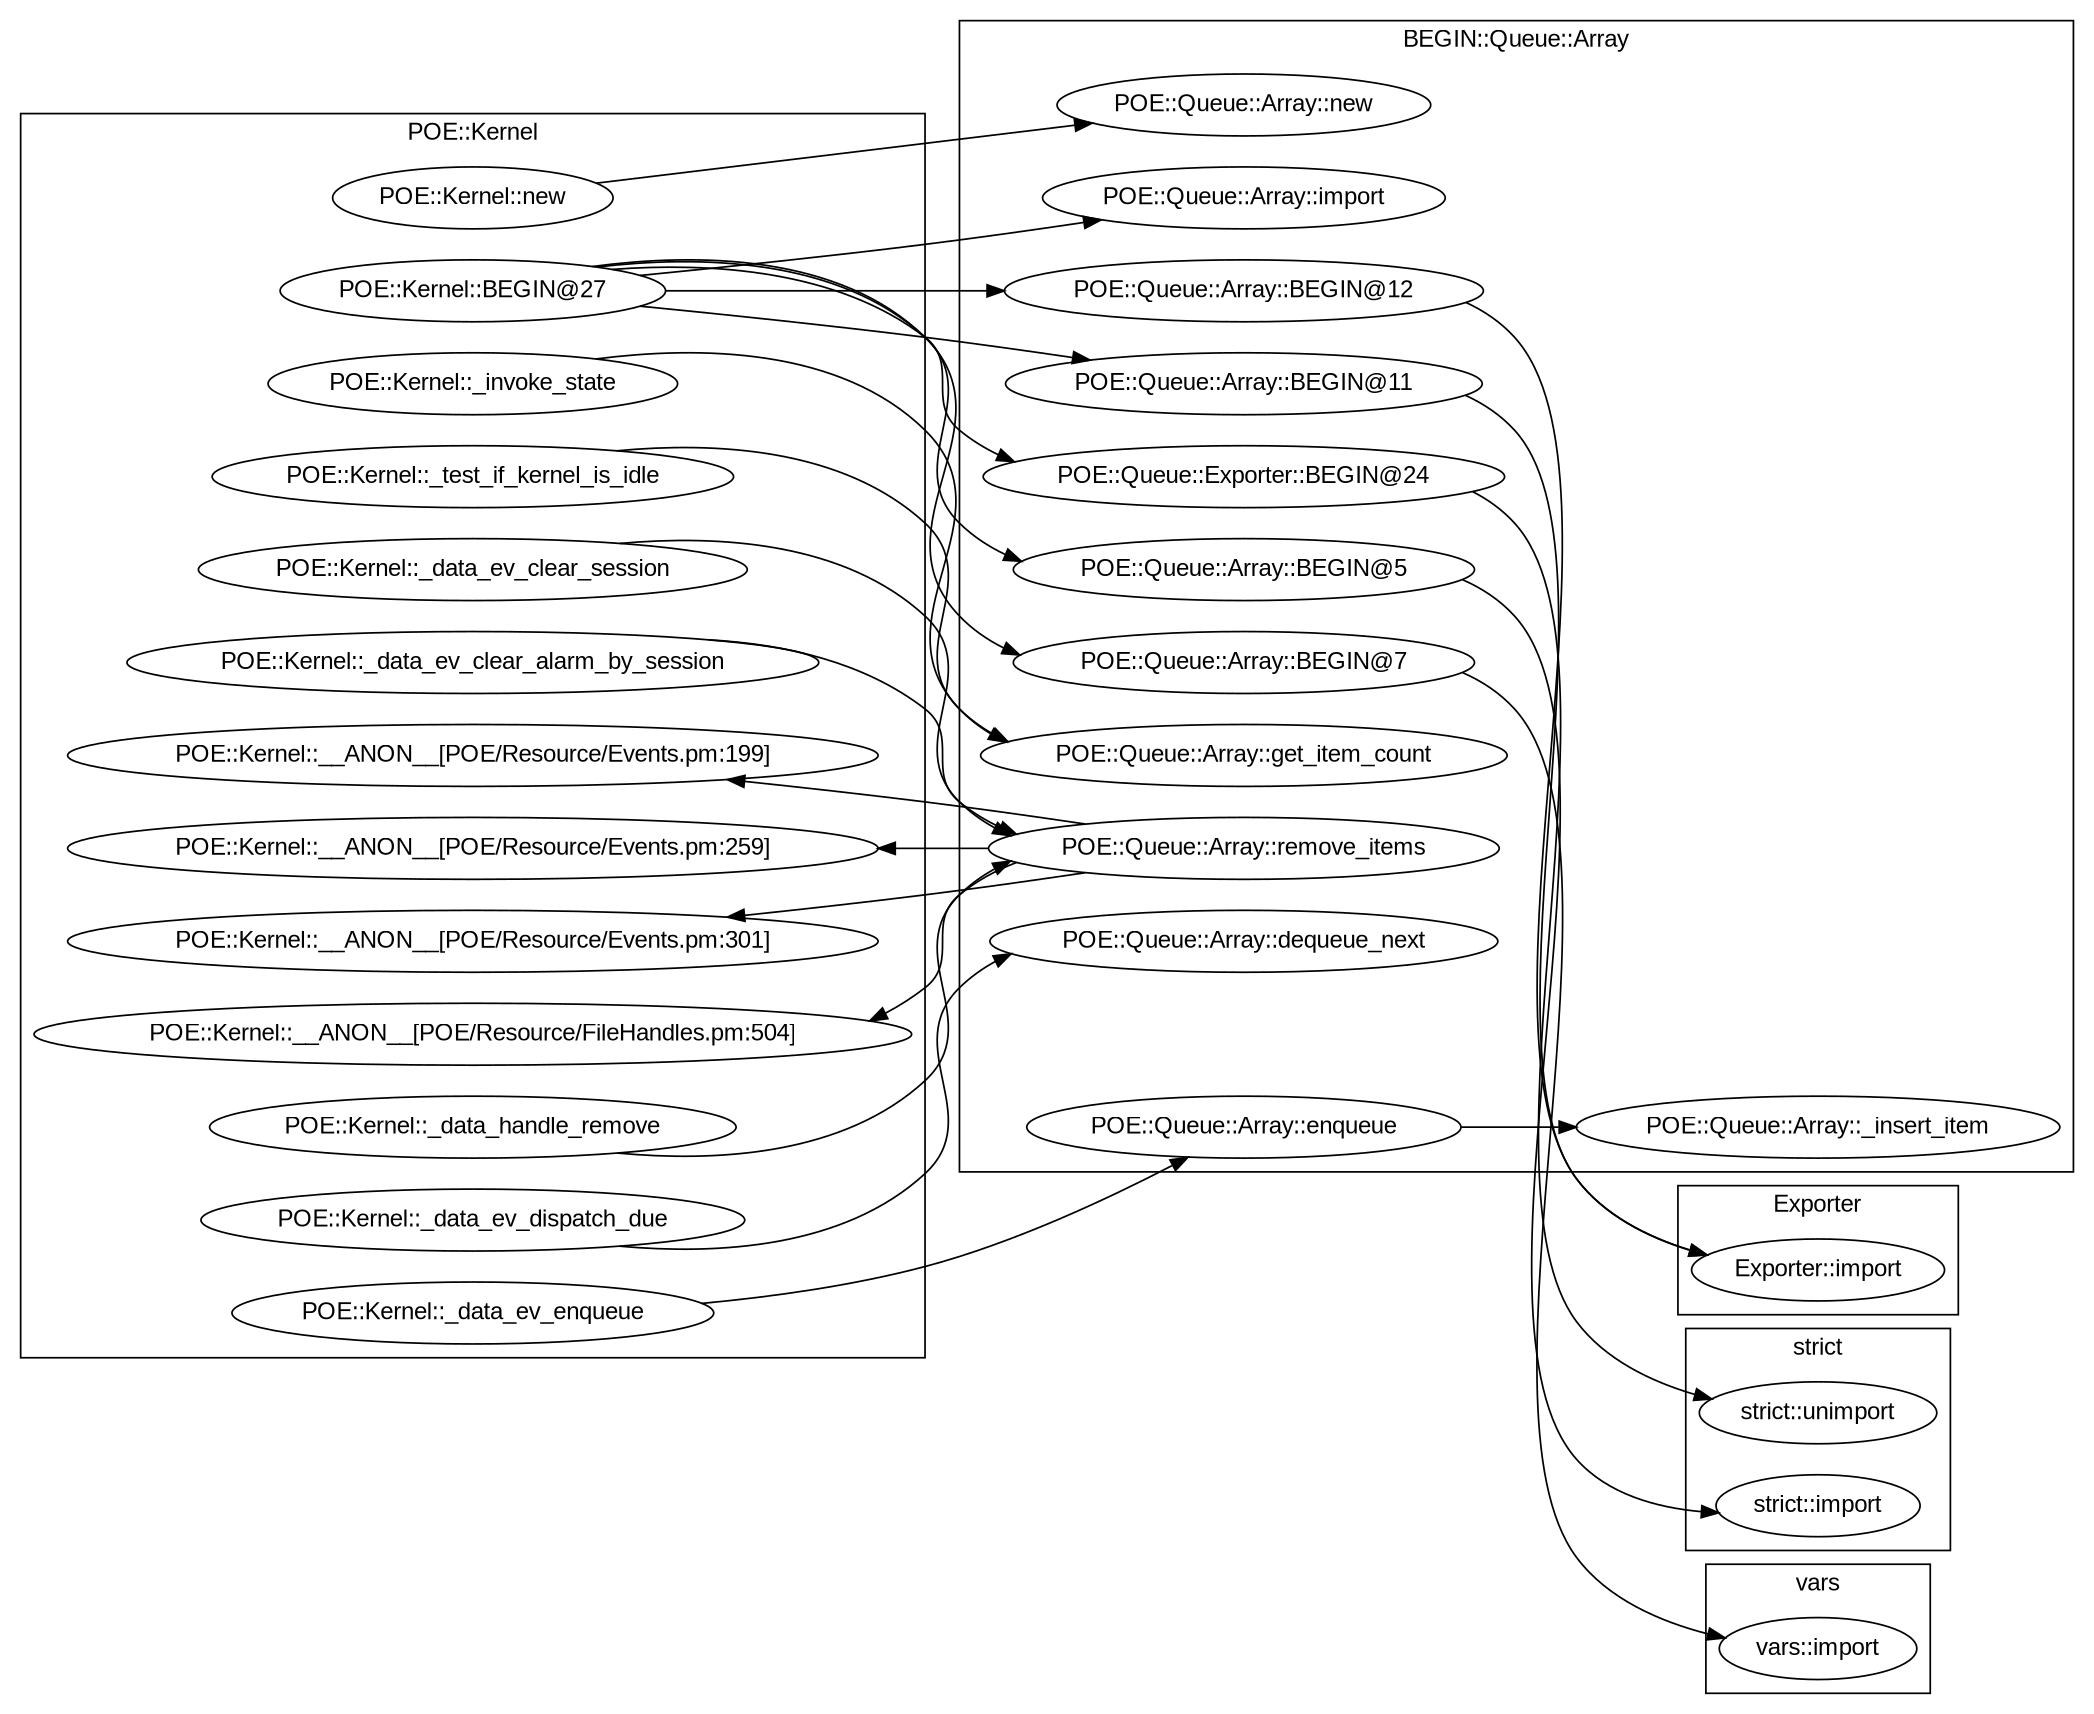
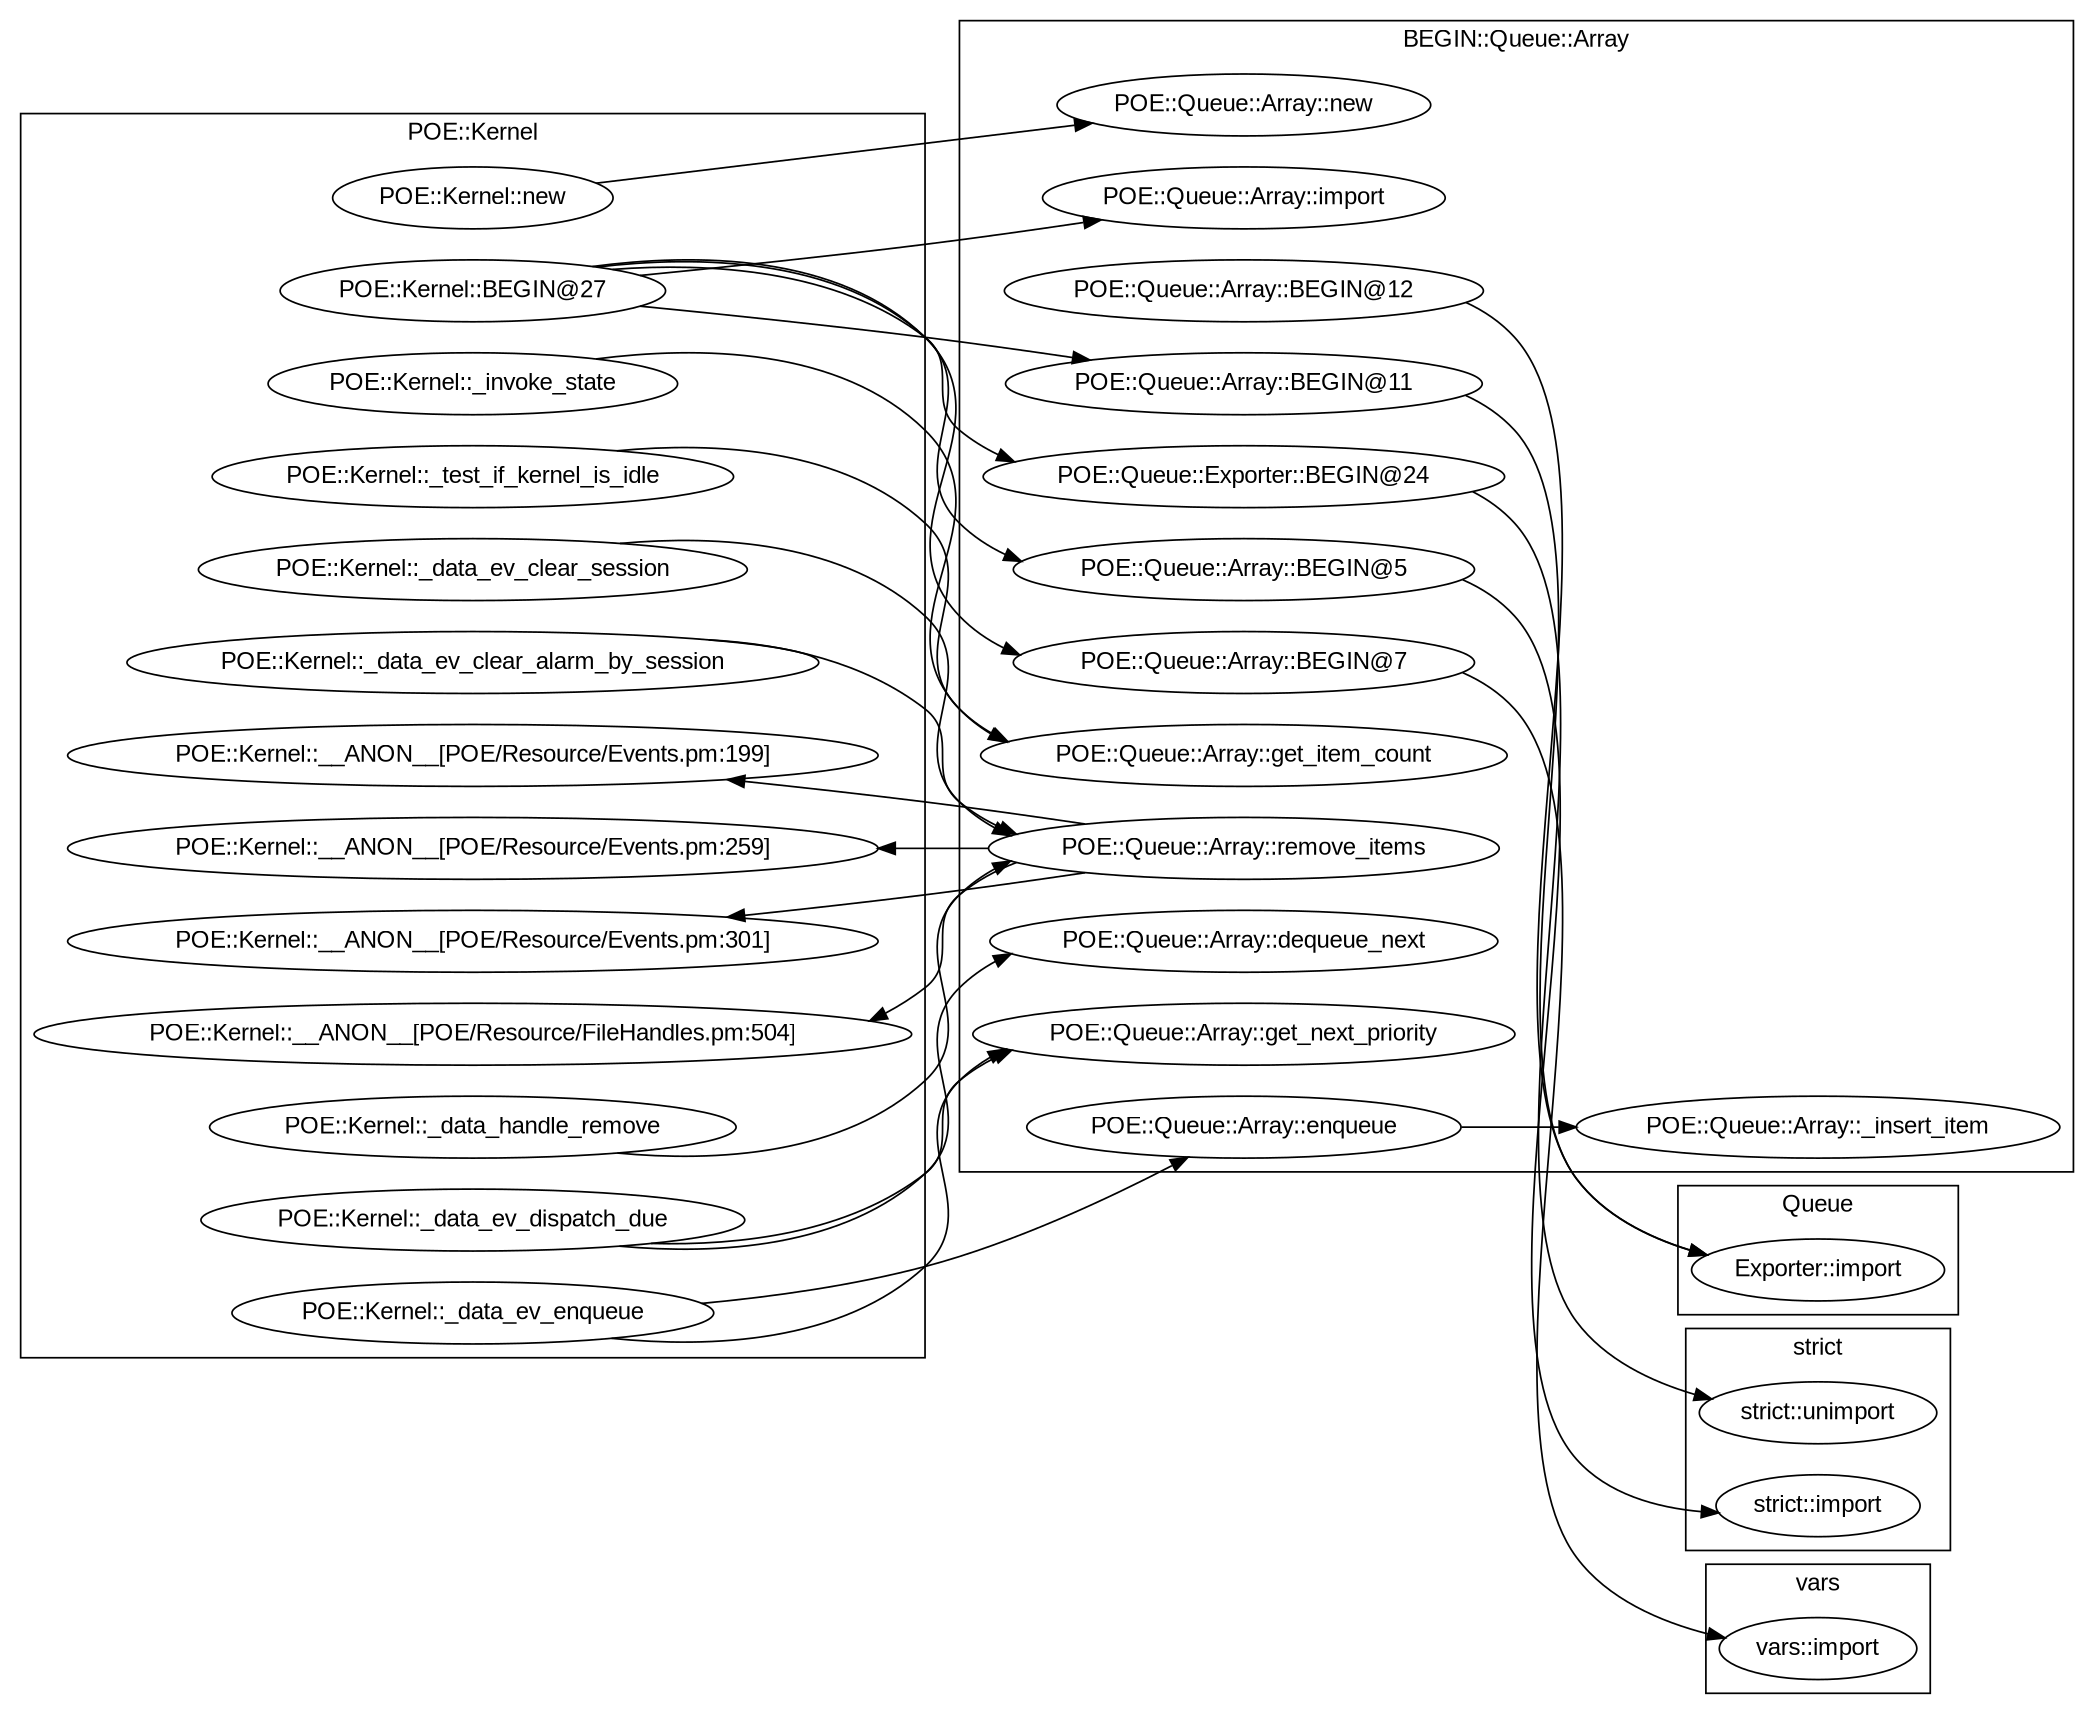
(794, 291) -> none
none -> (1244, 1034)
(1818, 1205) -> (1818, 1205)
